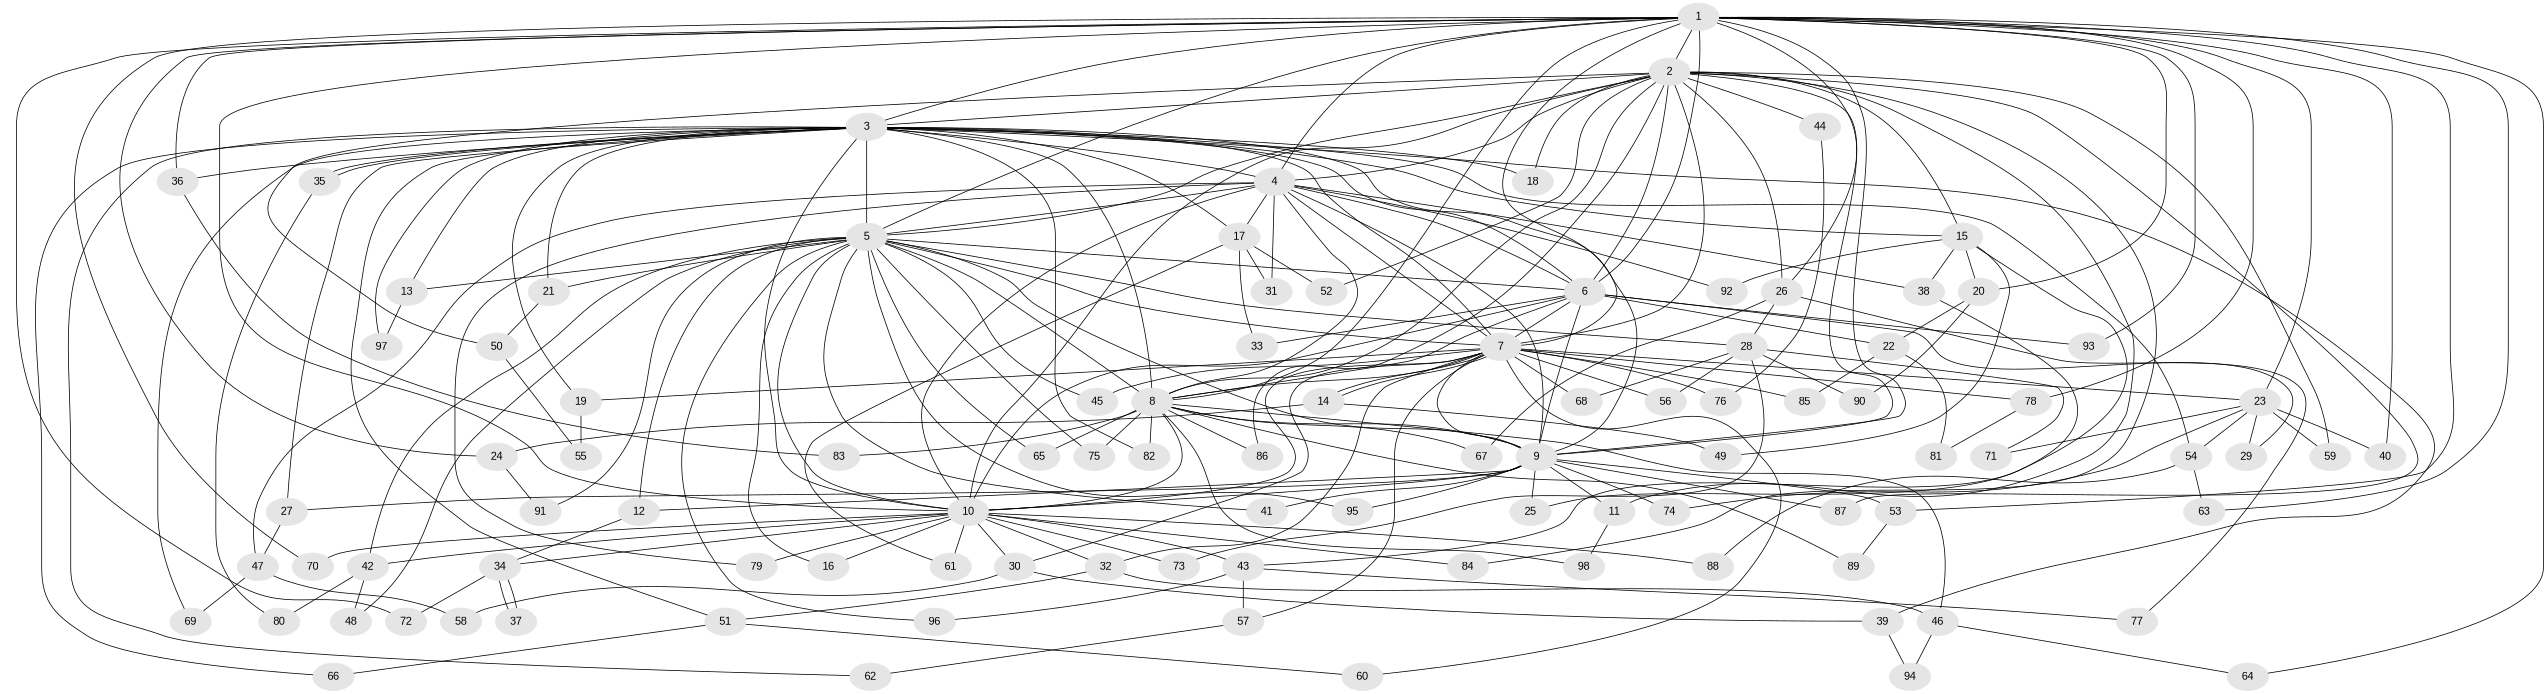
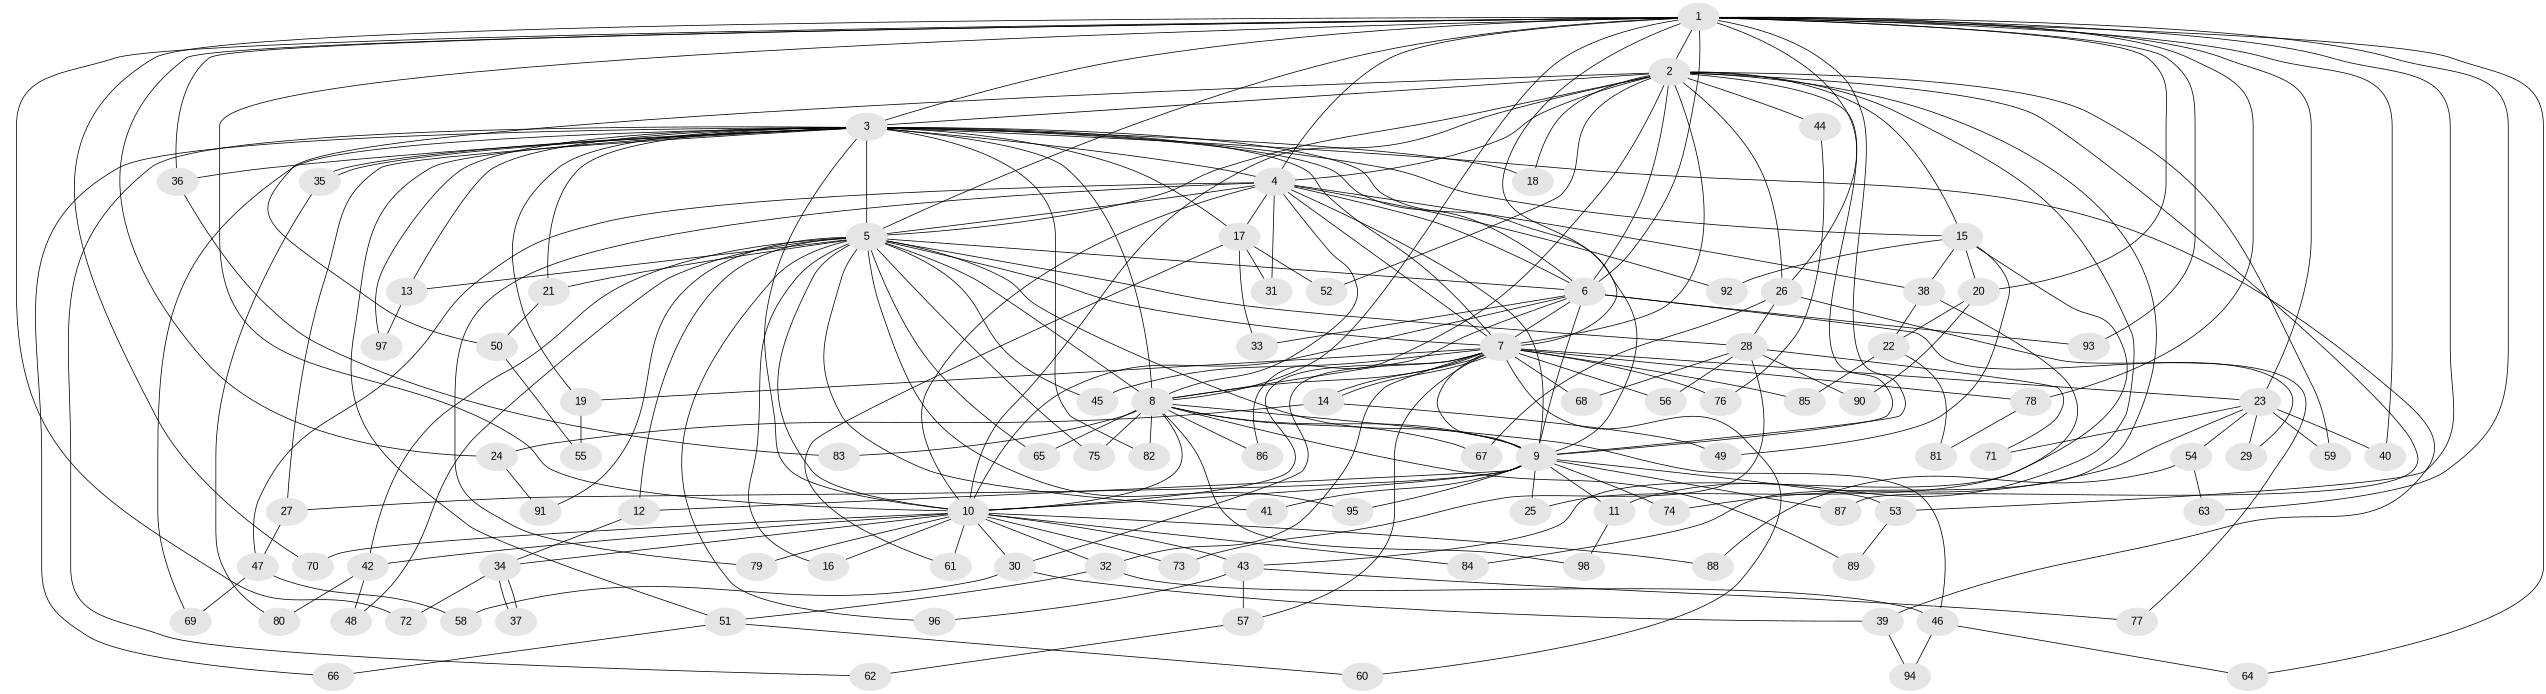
(1623, 205) -> none
(1470, 274) -> none
(1737, 319) -> (1907, 319)
